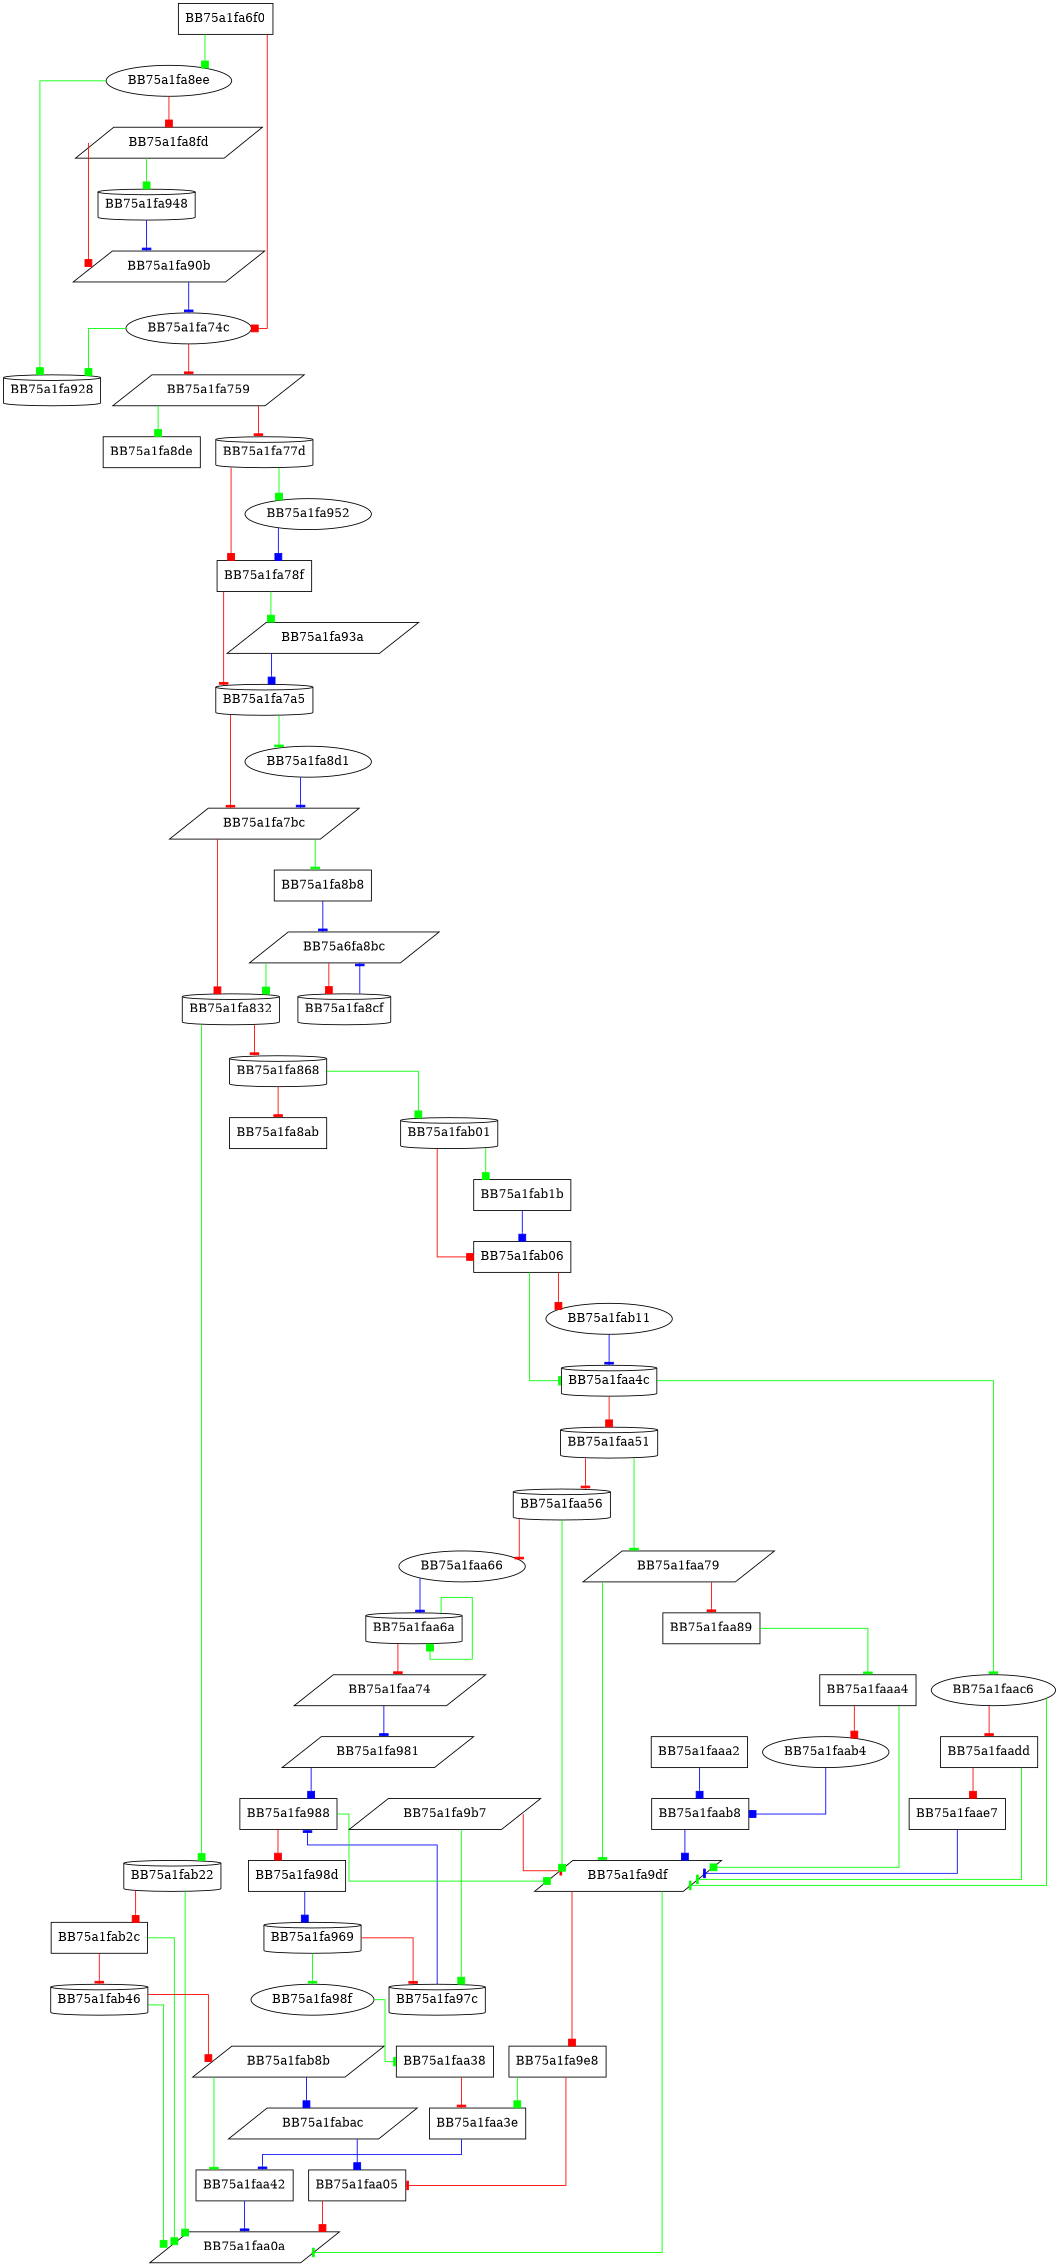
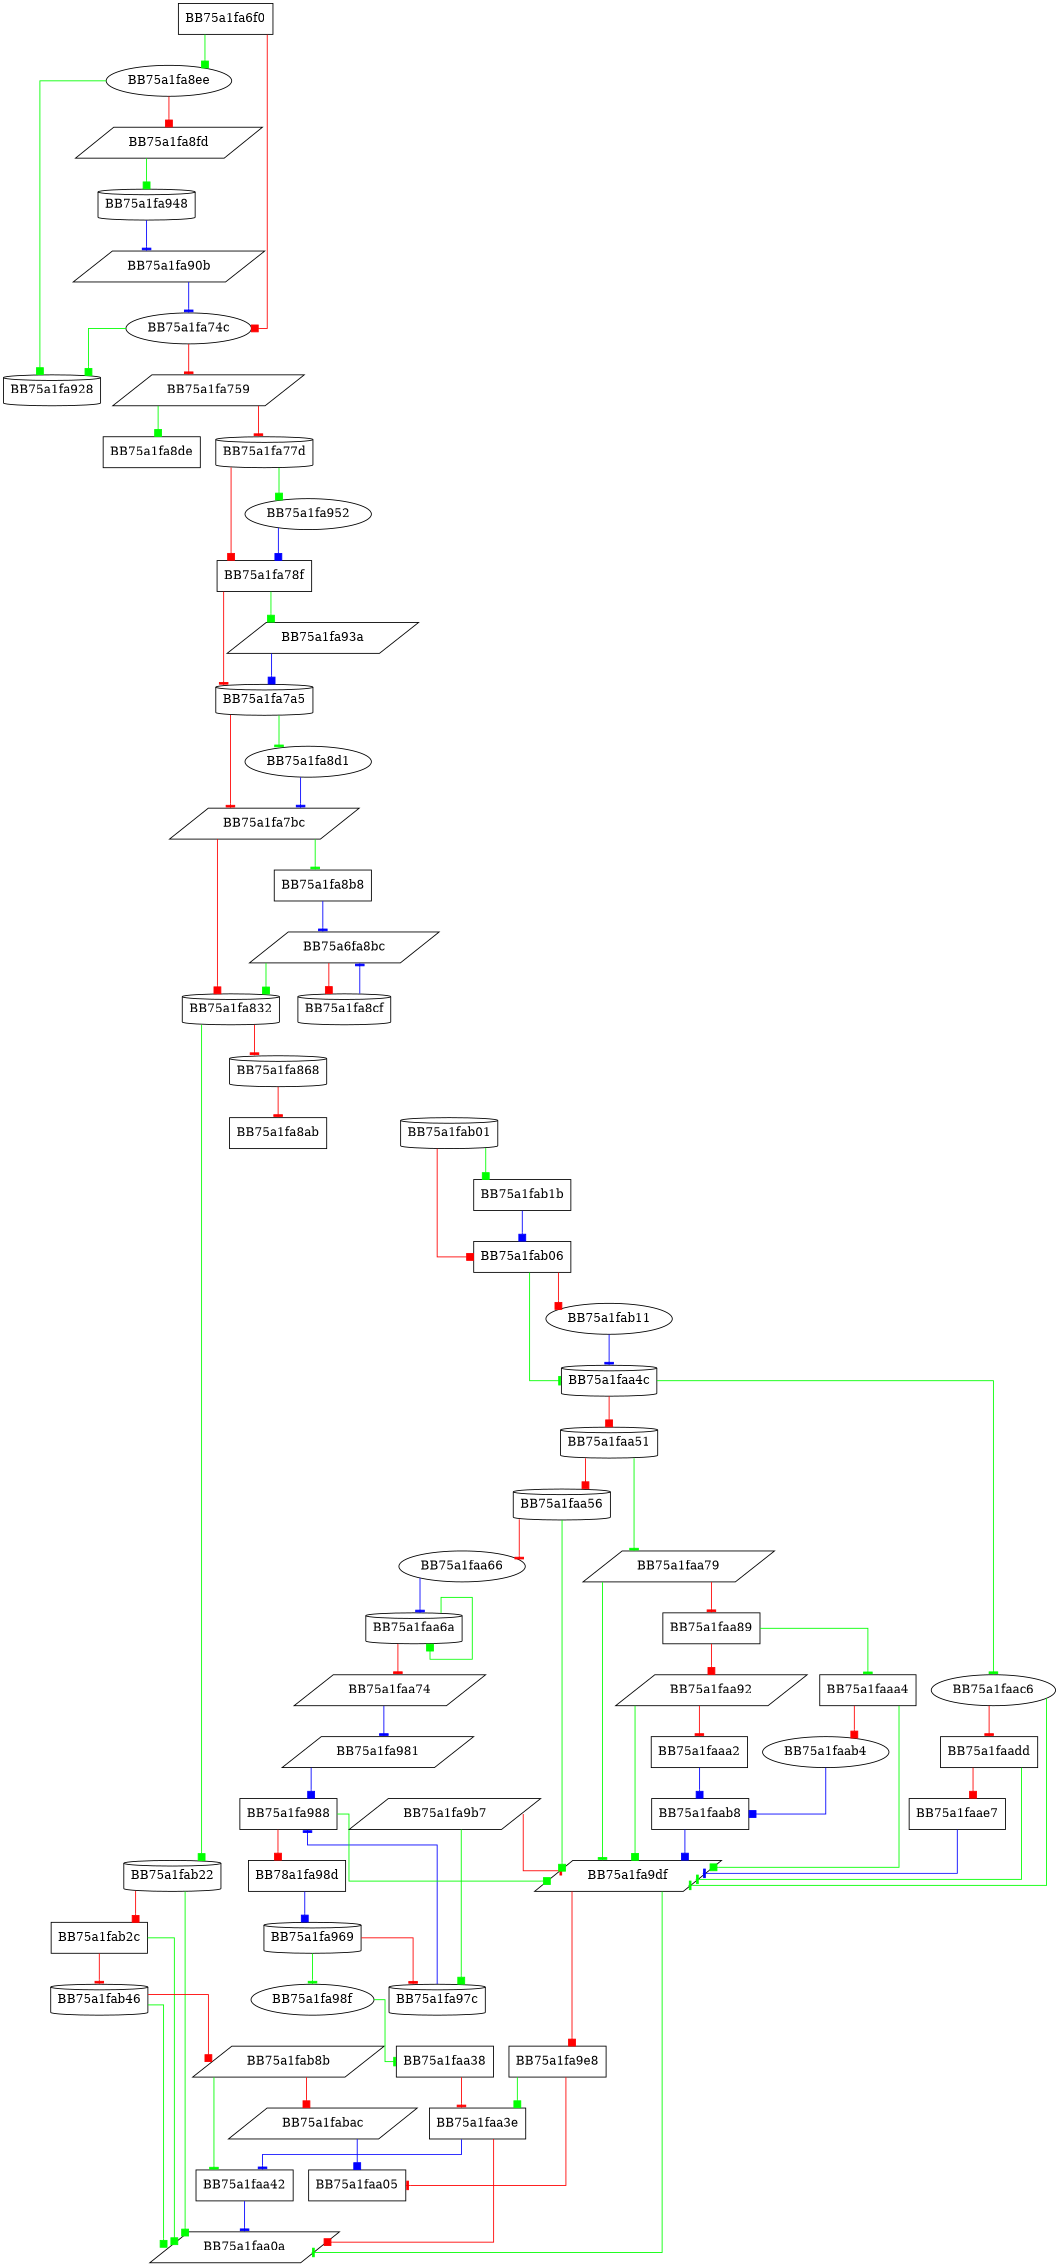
(88, 200) -> none
(392, 1071) -> none
(585, 1471) -> (585, 1471)
none -> (711, 1690)
(297, 1876) -> (297, 1876)
(306, 2088) -> (306, 2088)
(322, 2212) -> (465, 2242)
